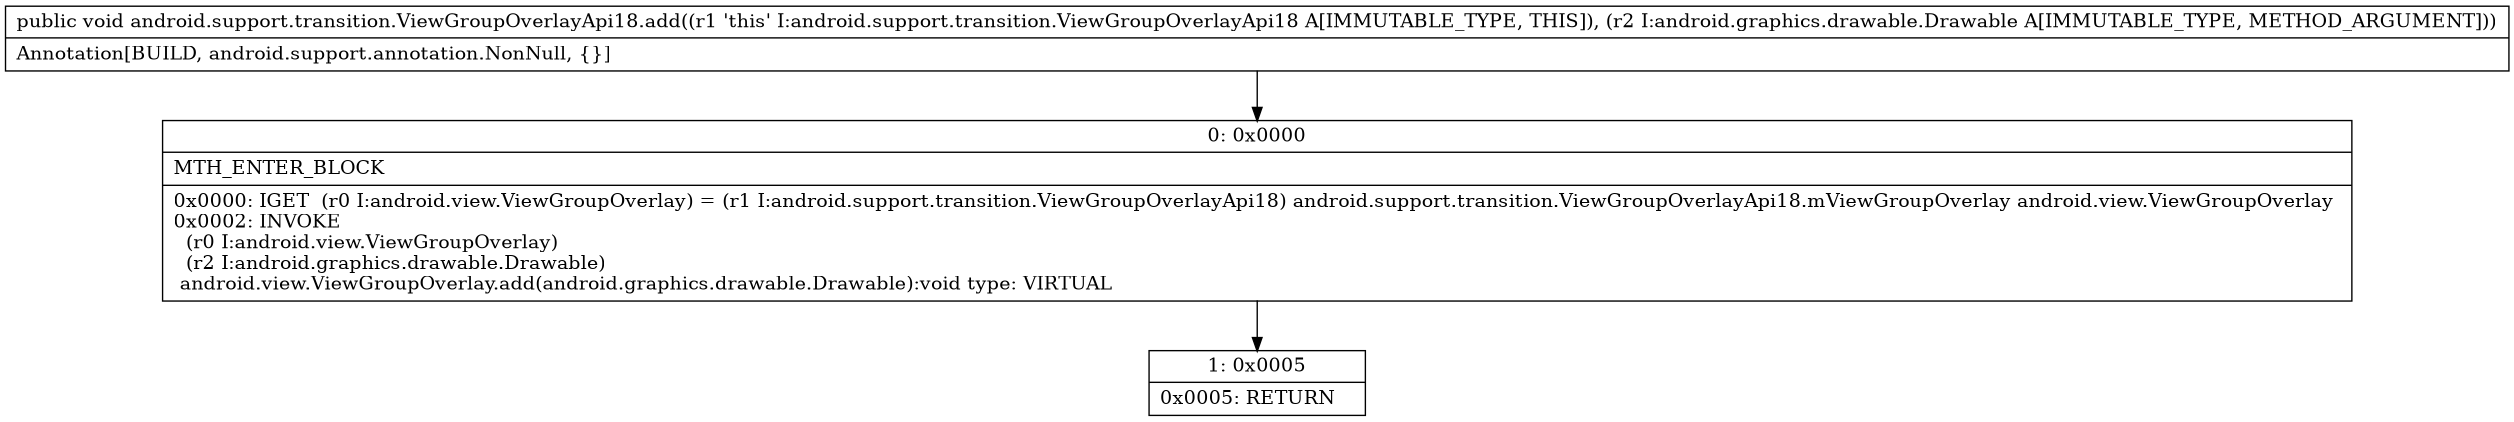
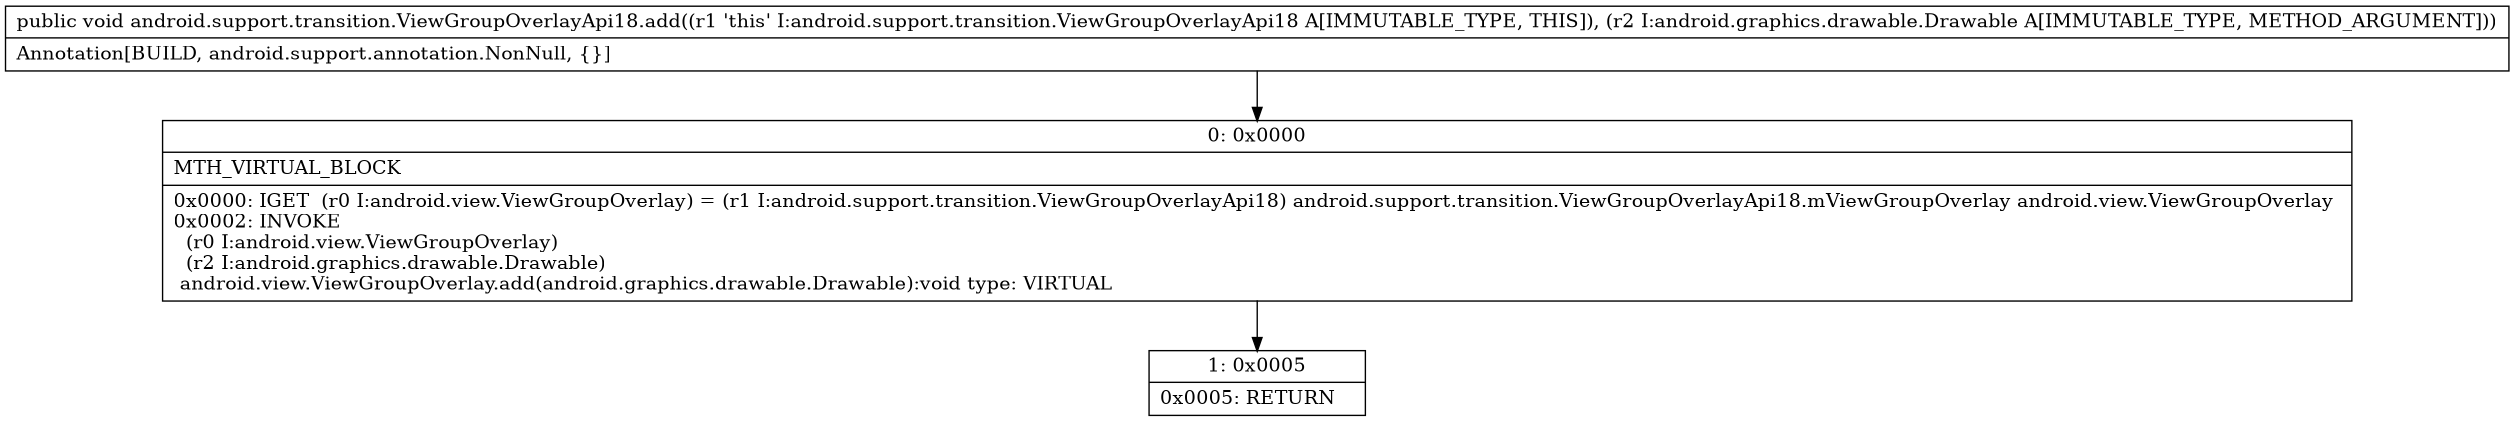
(280, 168) -> (288, 168)
